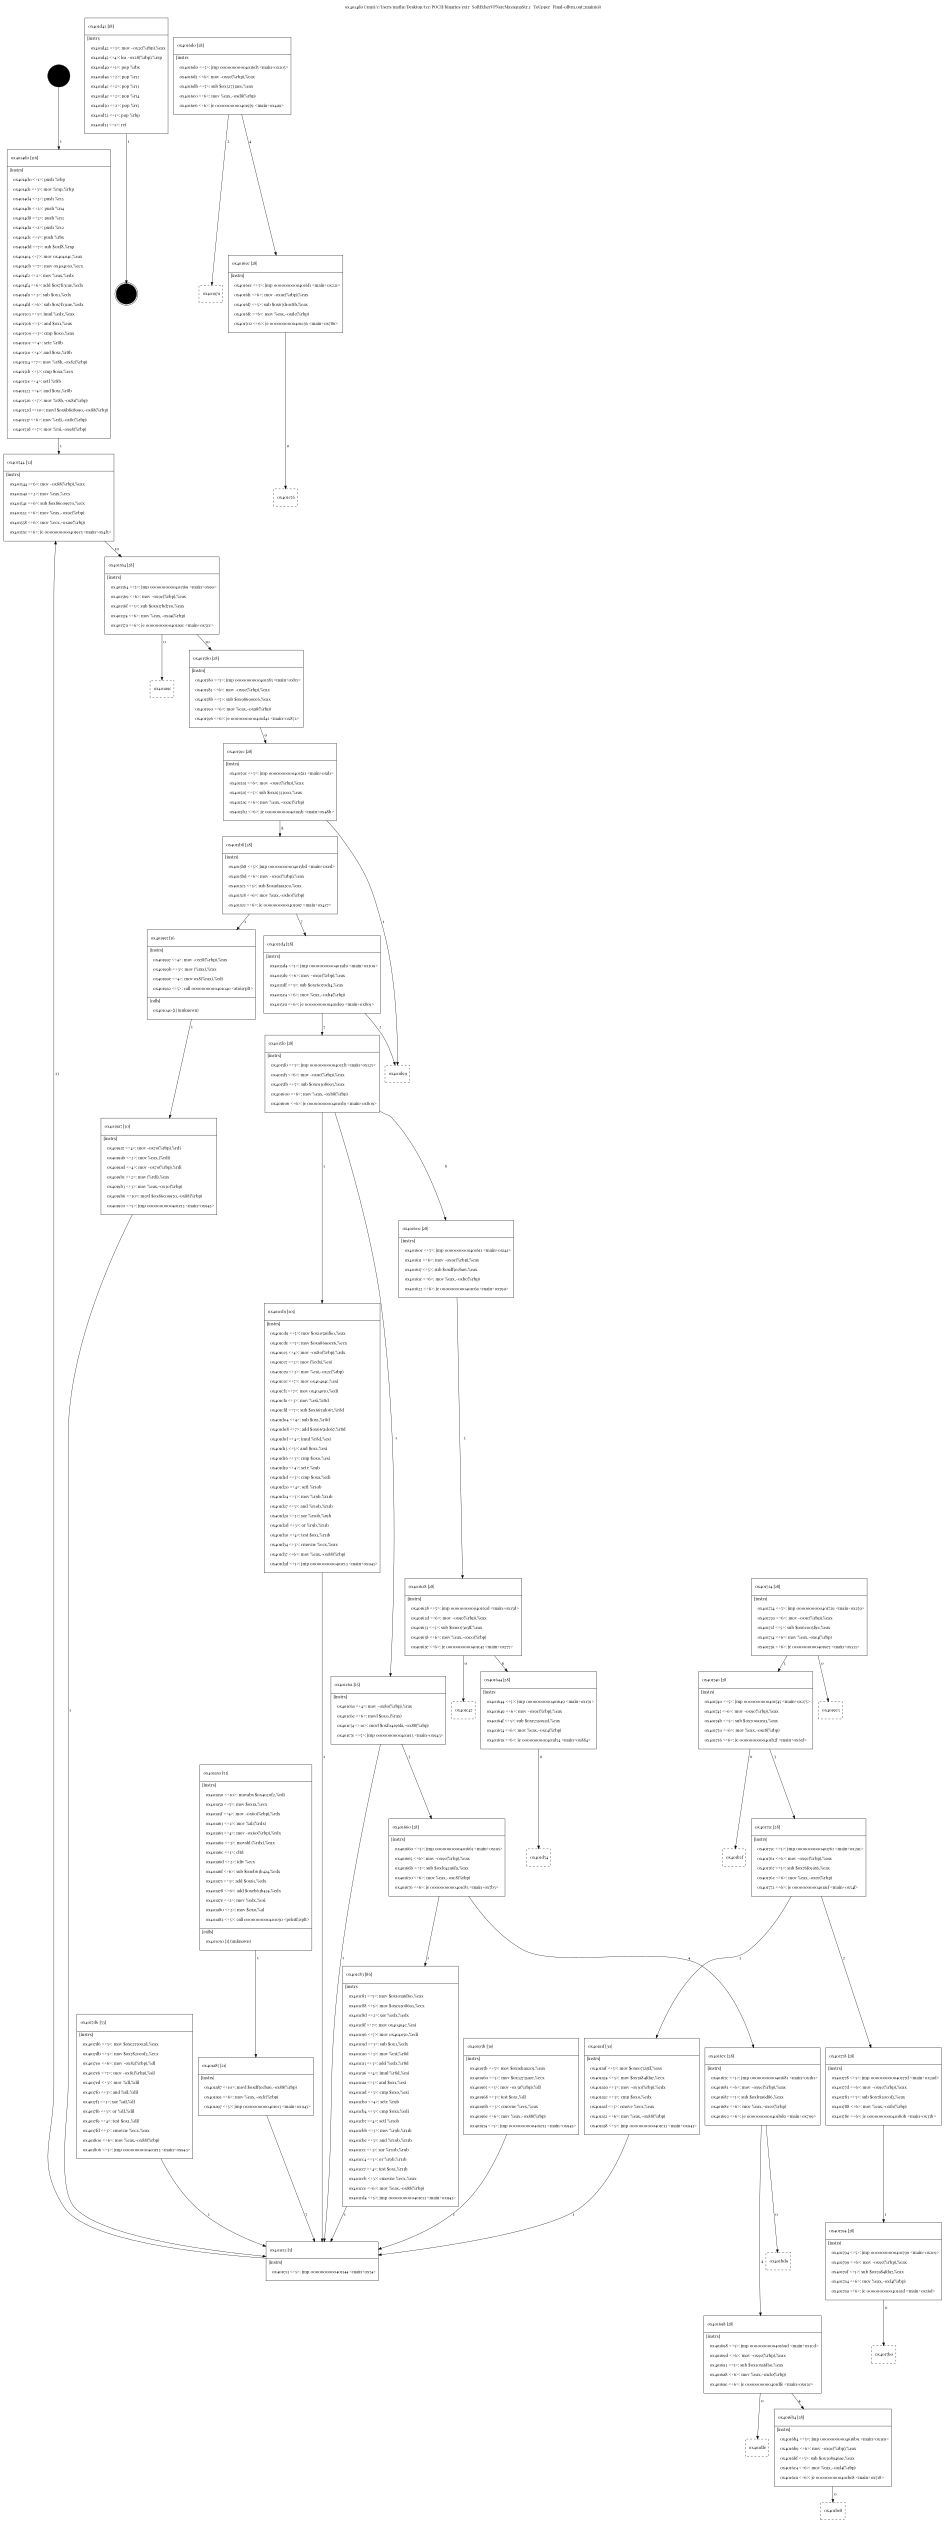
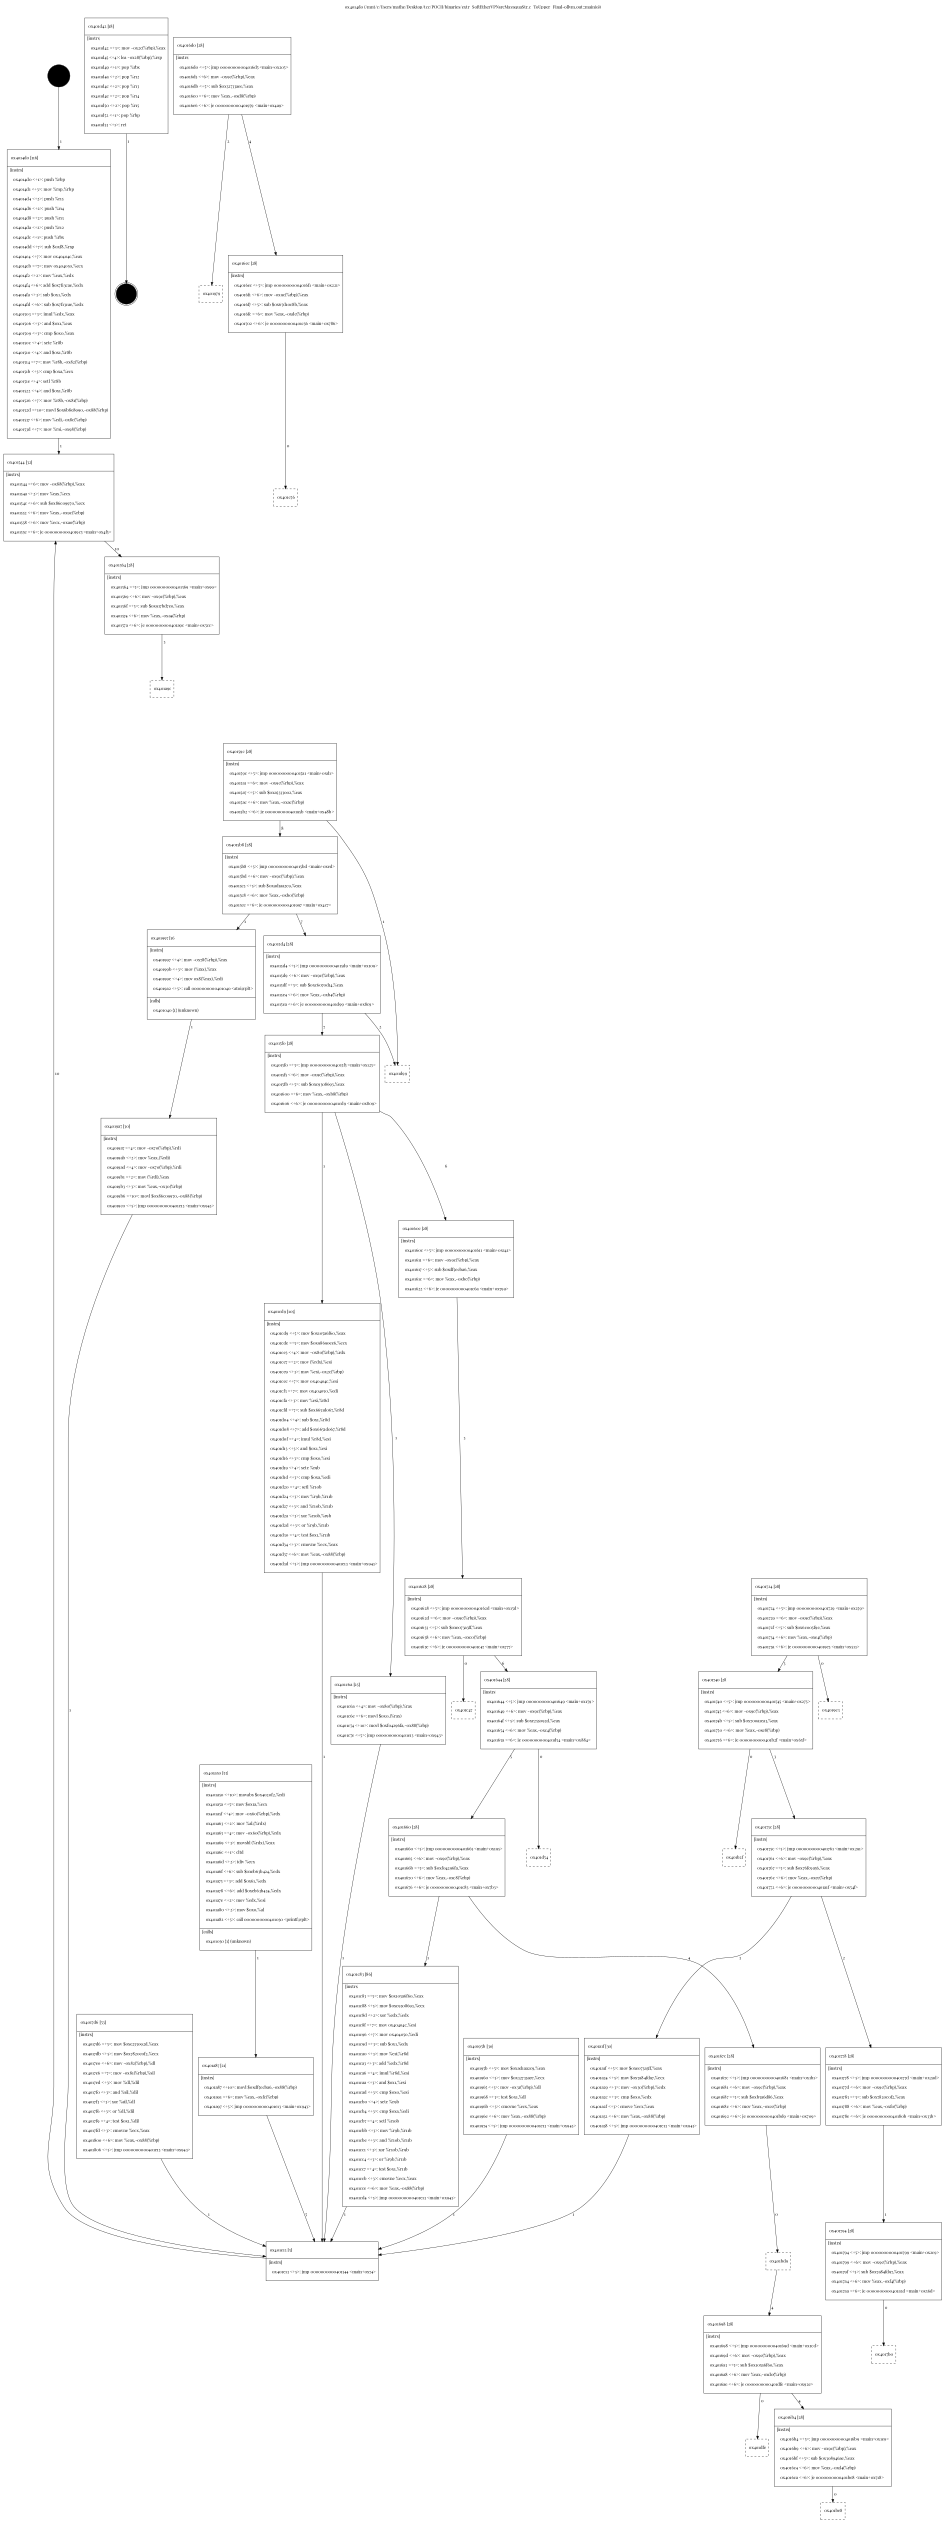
(164, 642) -> (164, 642)
(246, 689) -> none
(57, 1074) -> (57, 1074)
(416, 1780) -> (494, 1783)
(760, 2219) -> (773, 2291)
